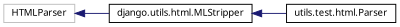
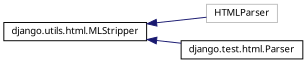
(97, 13) -> (182, 20)
(341, 13) -> (242, 50)
